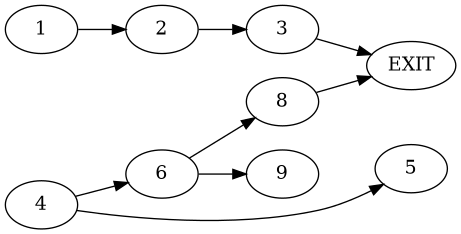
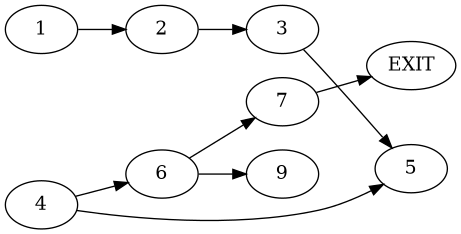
(337, 45) -> (344, 93)
(283, 102) -> (283, 102)
